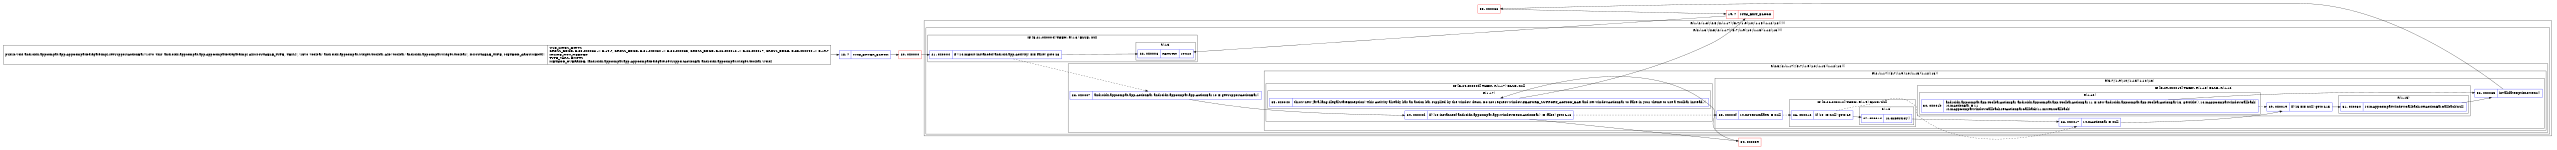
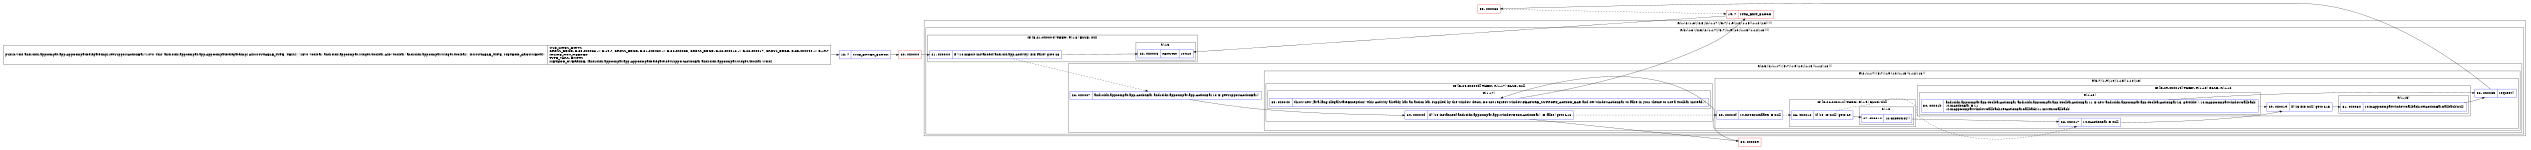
(1612, 12) -> (1612, 12)
(2520, 93) -> (2507, 93)
